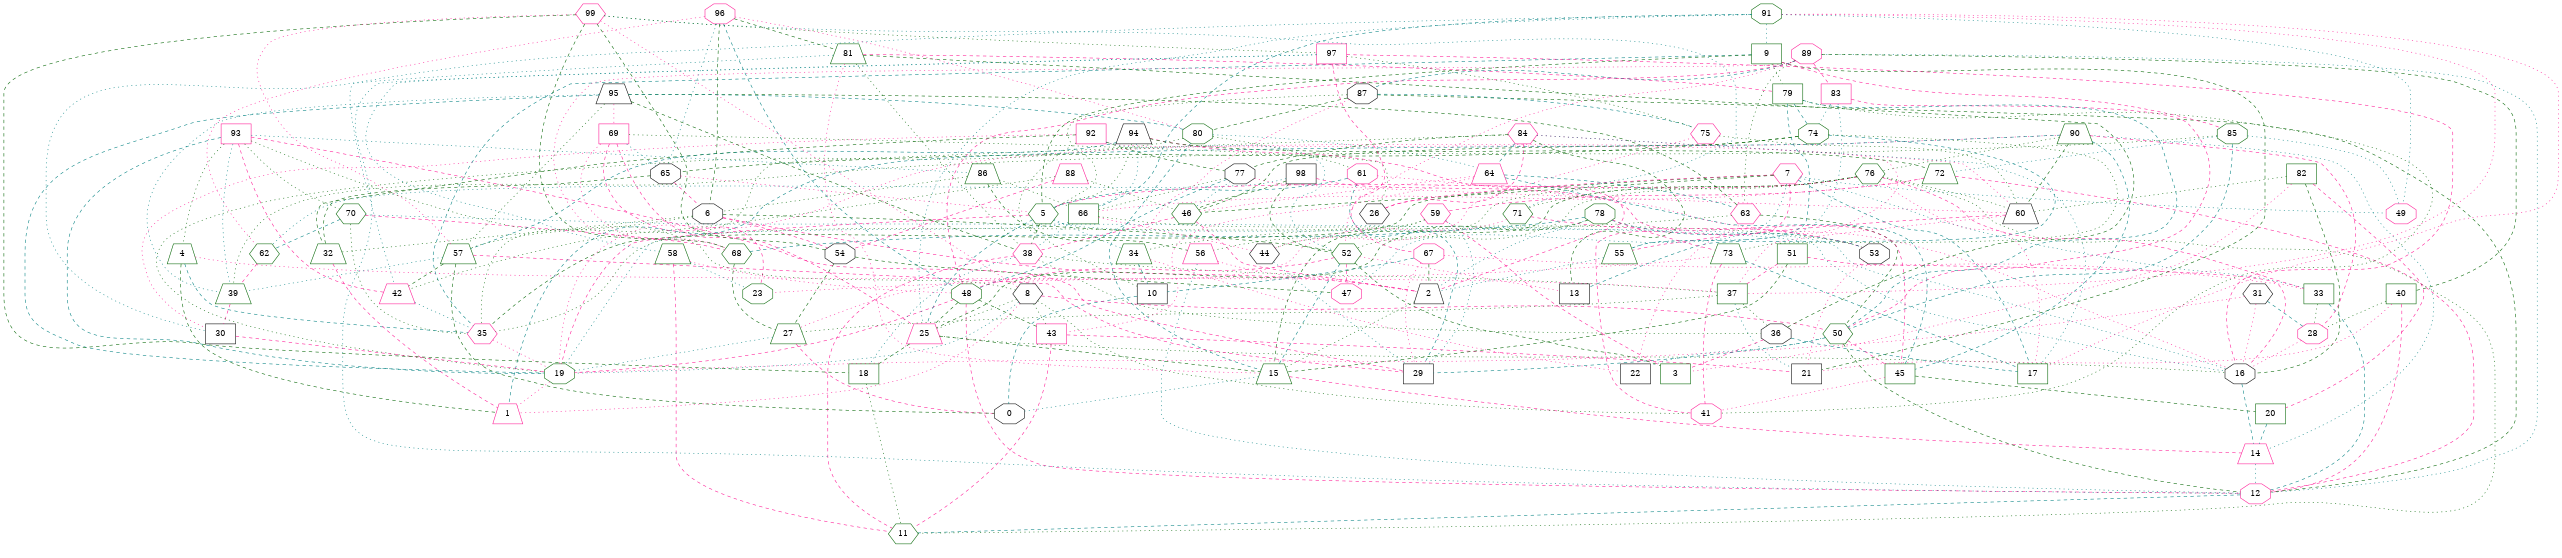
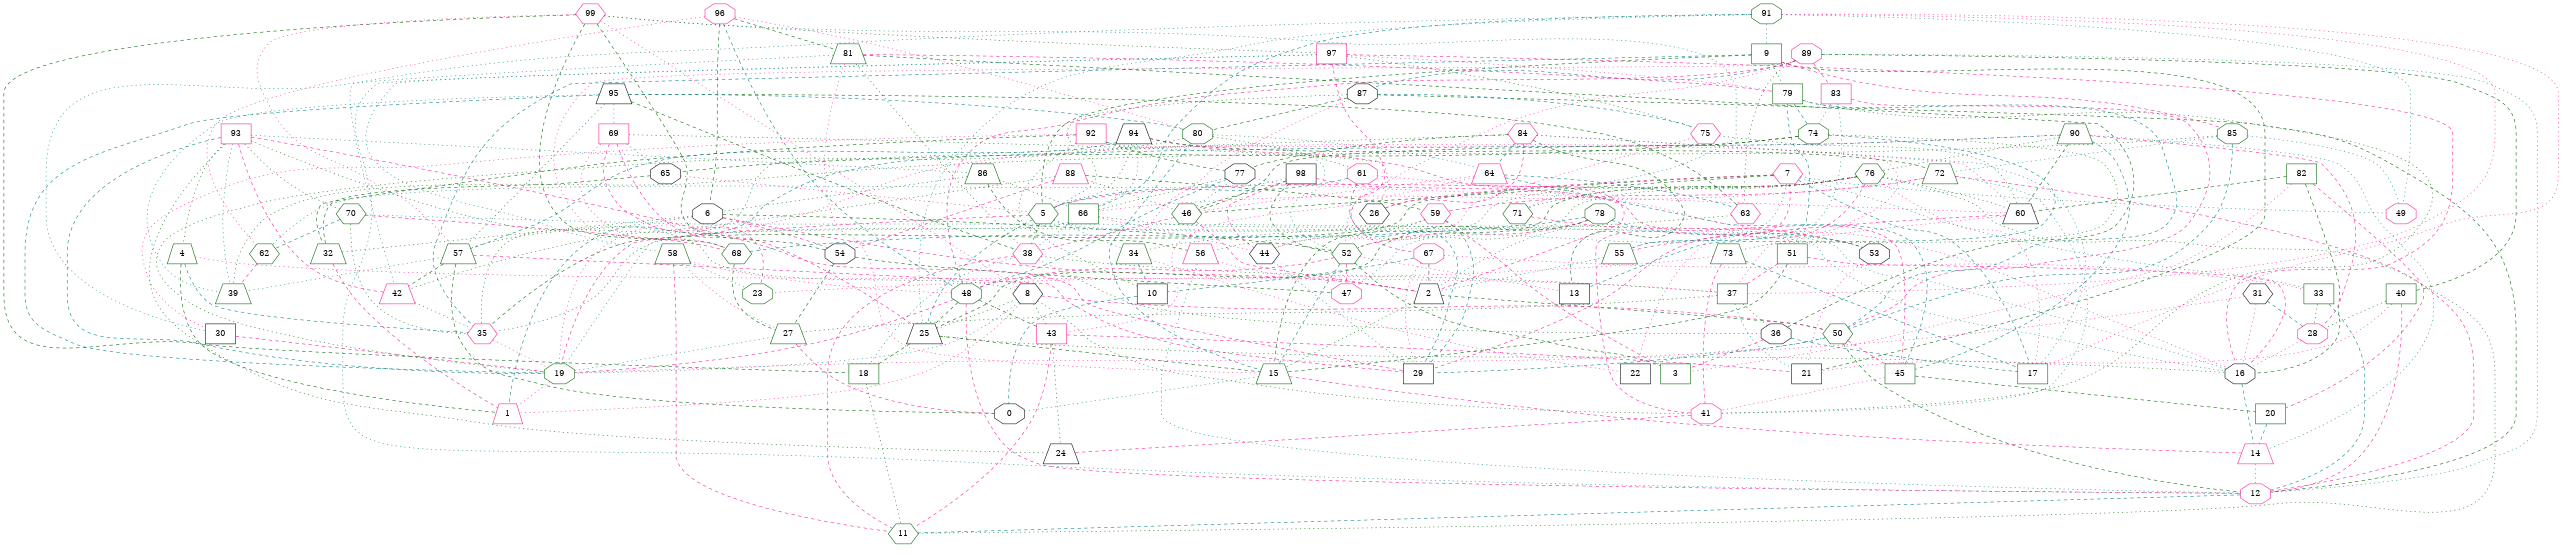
none -> (1581, 71)
(693, 90) -> none
none -> (1289, 192)
(2160, 194) -> (2160, 194)
(687, 195) -> none
none -> (1228, 215)
(1663, 237) -> (1473, 234)
(2155, 246) -> (1641, 271)
(1296, 254) -> (726, 301)
(1896, 258) -> (1634, 310)
(1470, 293) -> (1470, 293)
(227, 314) -> none
(924, 334) -> (924, 334)
none -> (2060, 375)
none -> (1061, 454)
